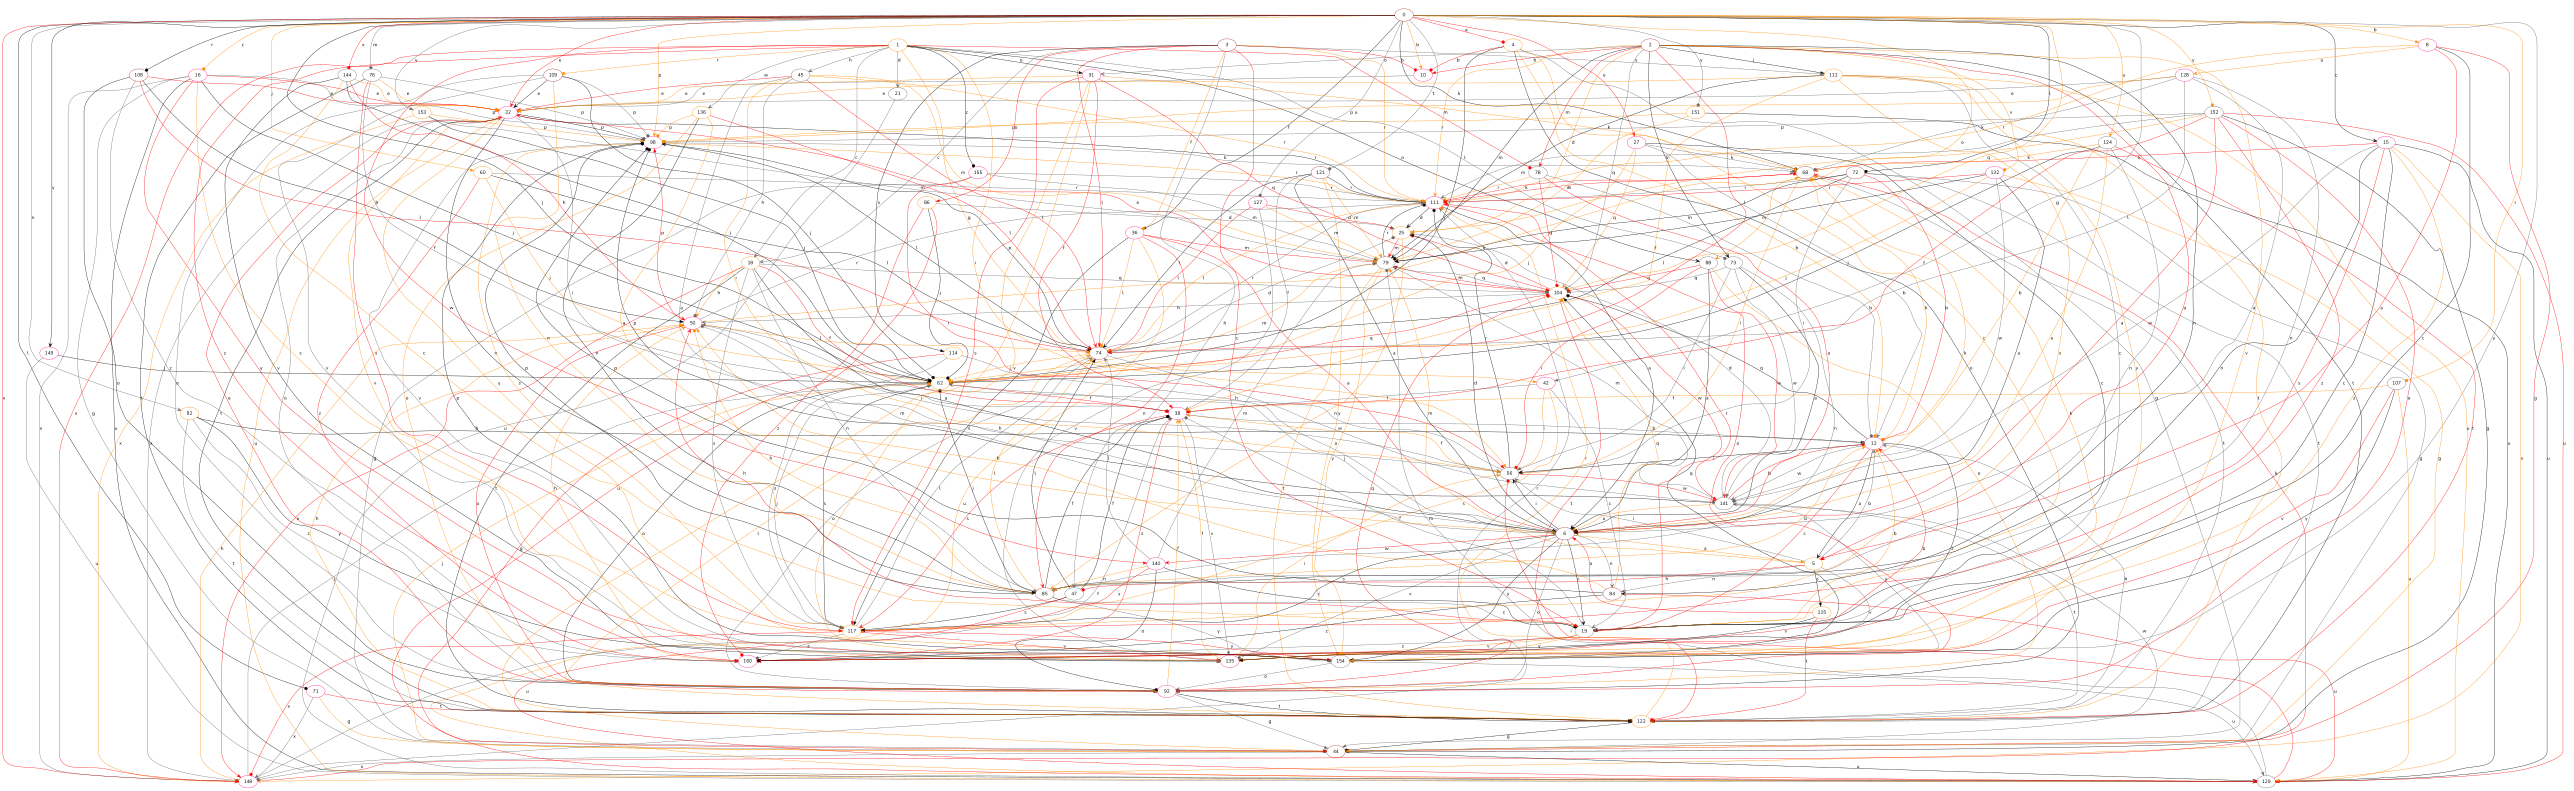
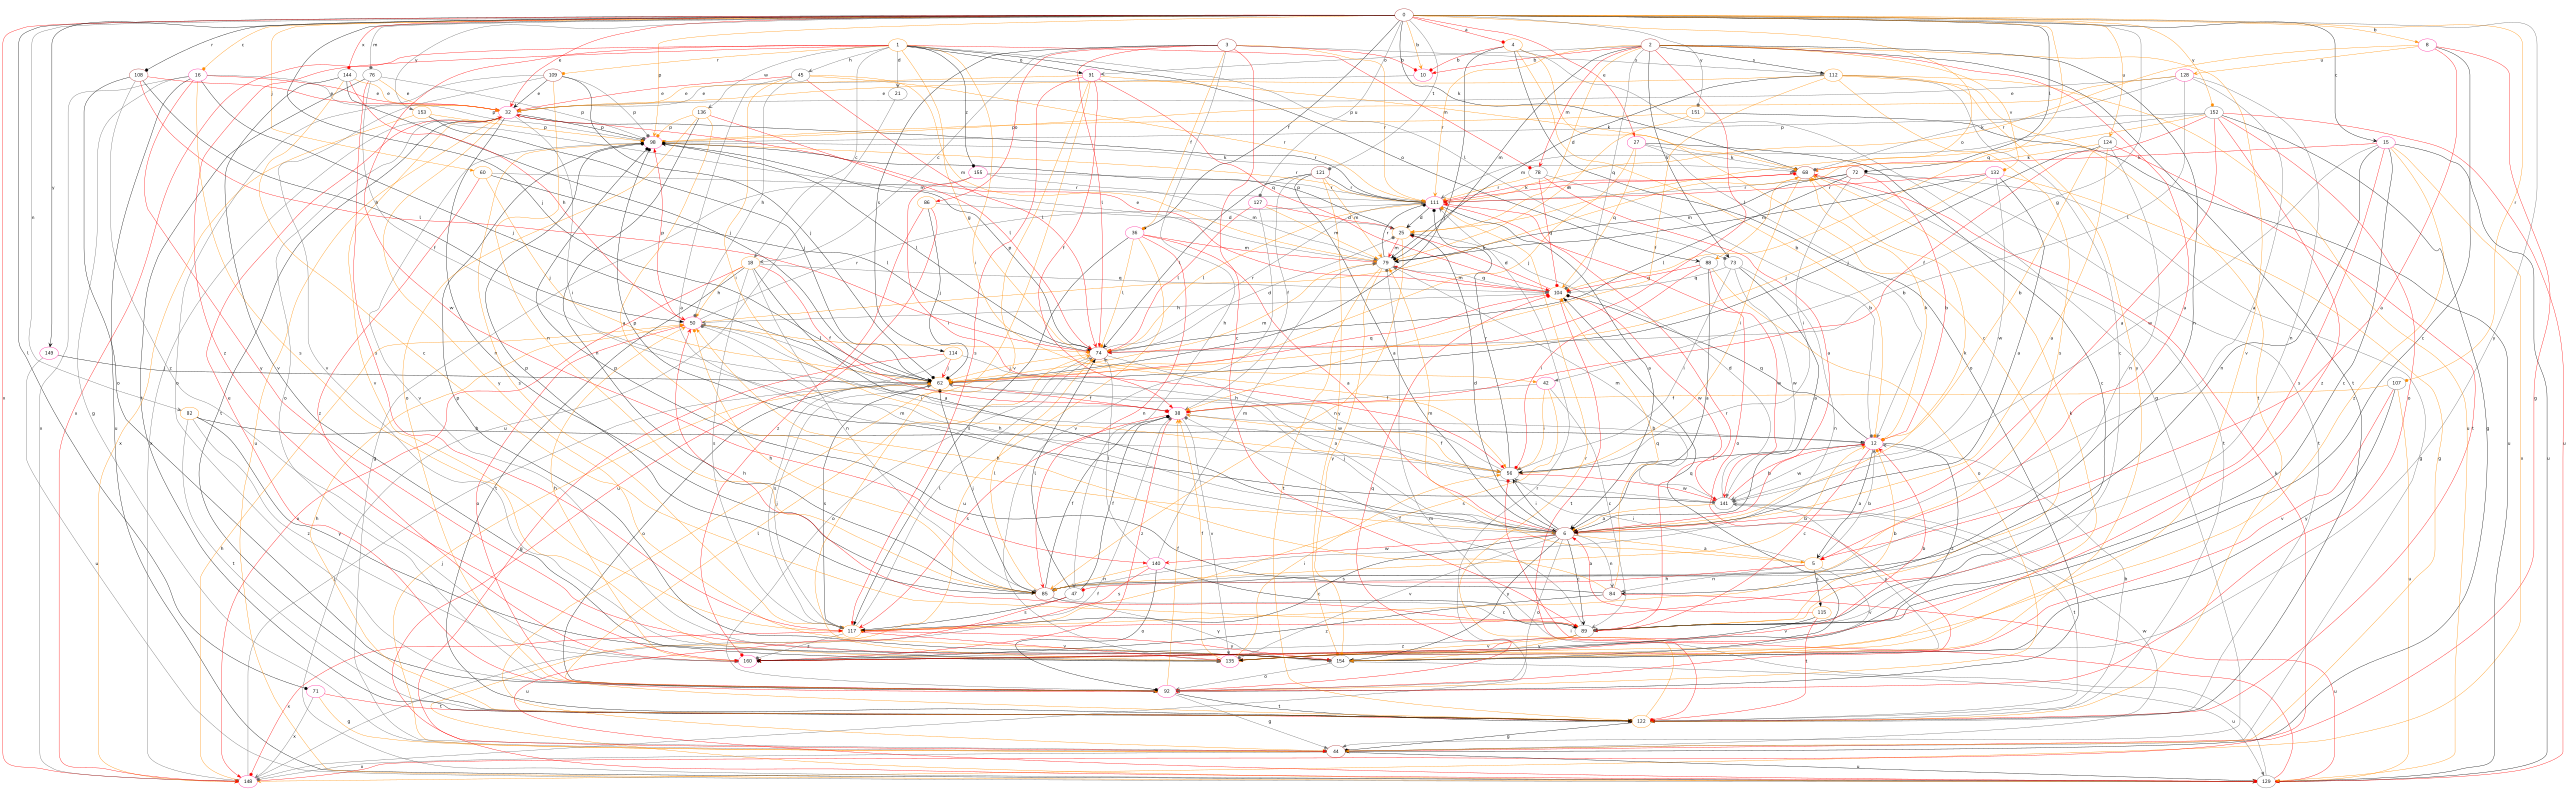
(1754, 60) -> (1754, 60)
none -> (1033, 169)
none -> (947, 367)
(1584, 631) -> (1584, 631)
